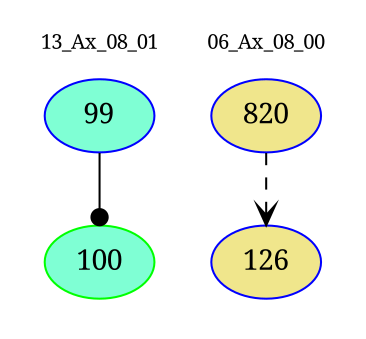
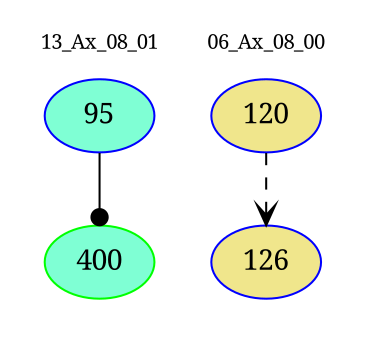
(100, 116) -> (100, 116)
(266, 116) -> (266, 116)
(100, 262) -> (100, 262)
